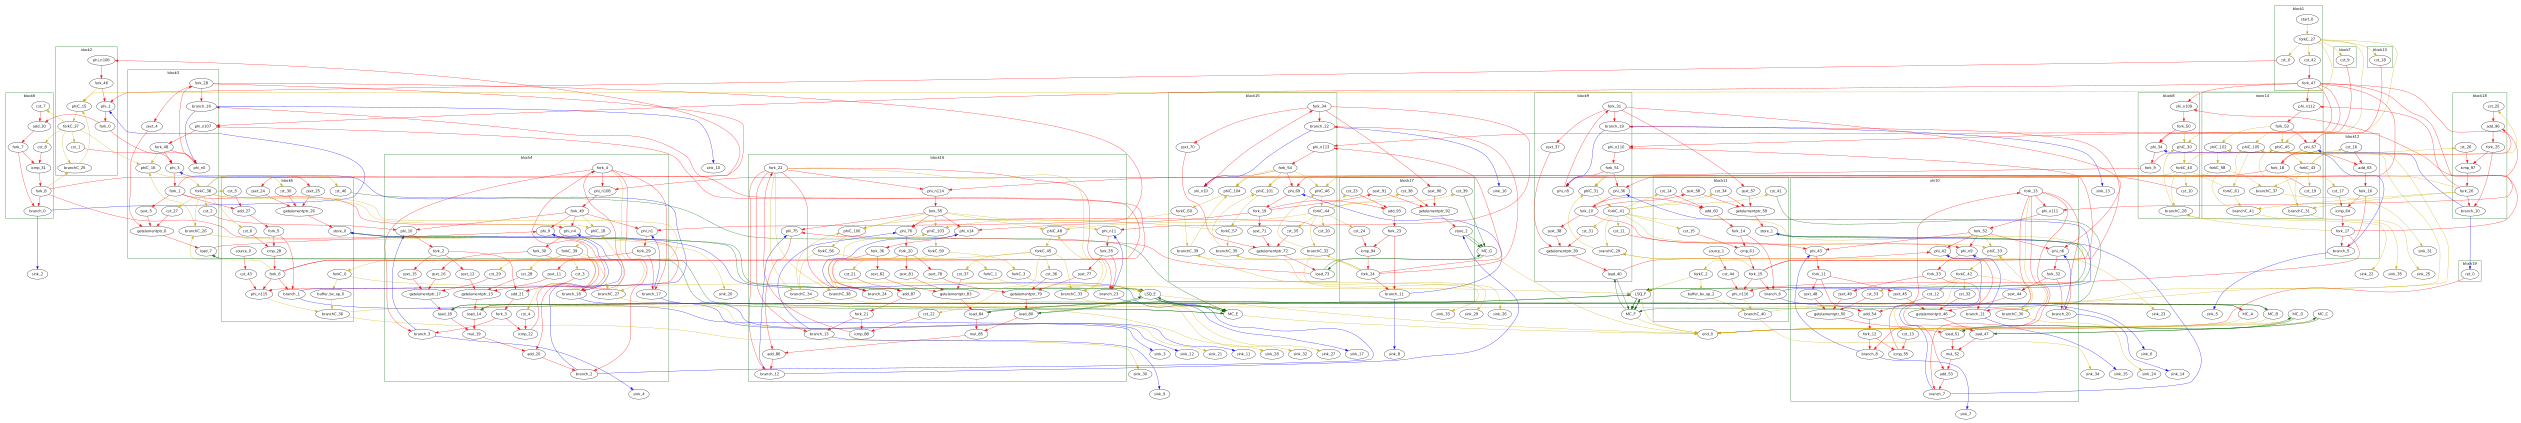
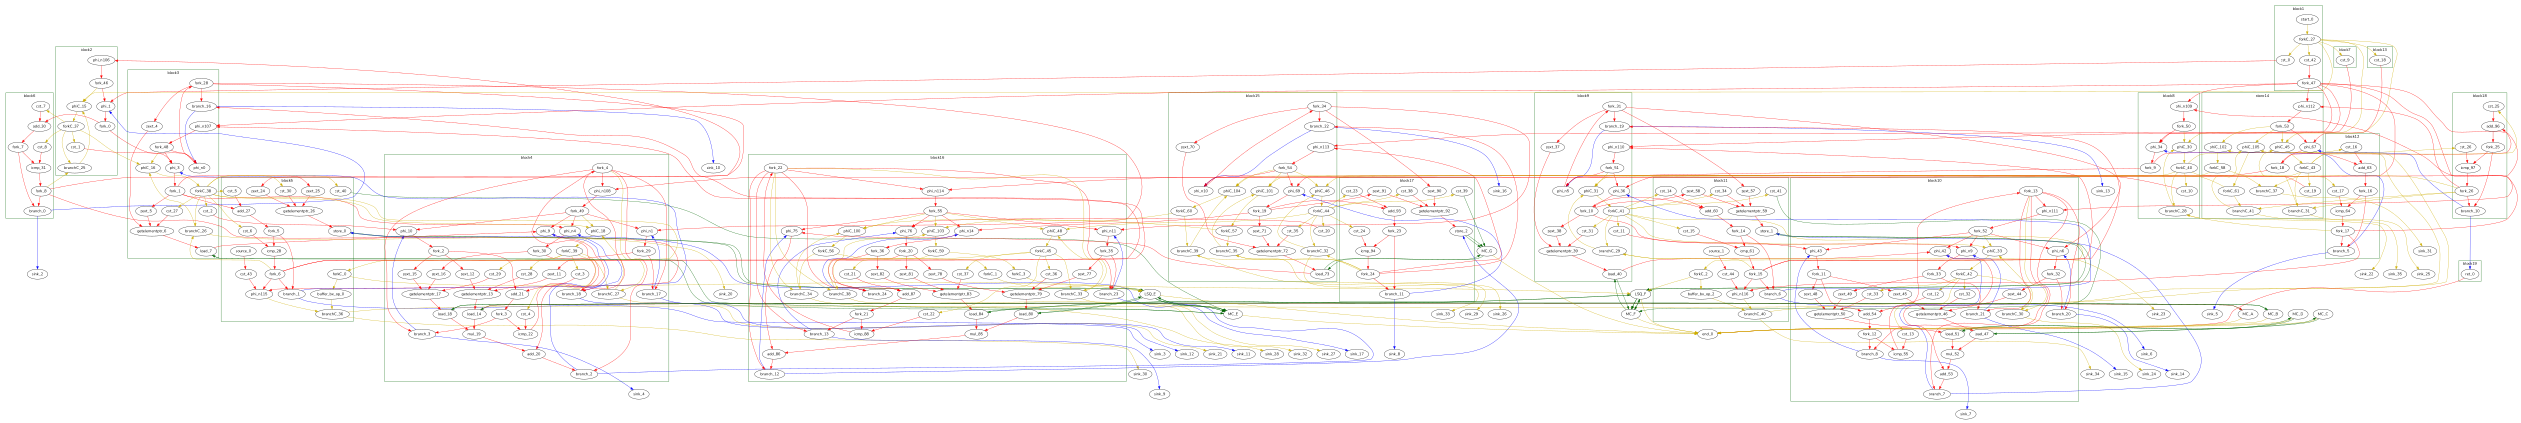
(1935, 181) -> (1935, 181)
(991, 217) -> (991, 217)
